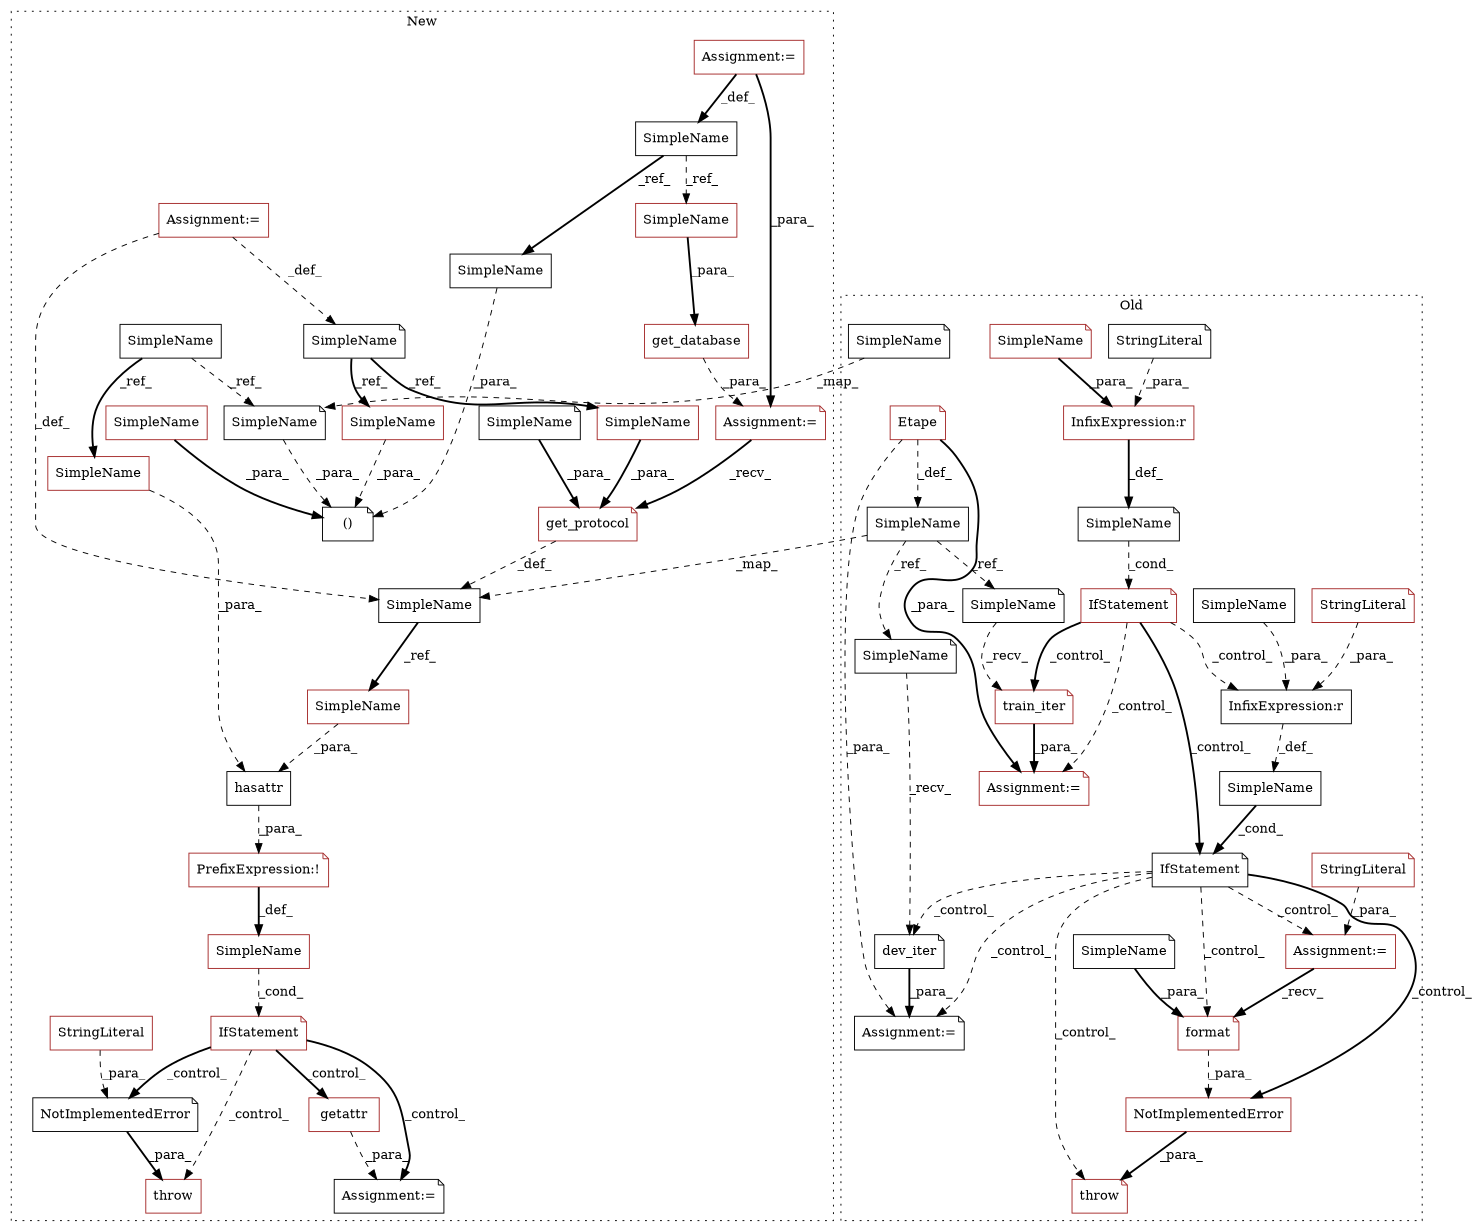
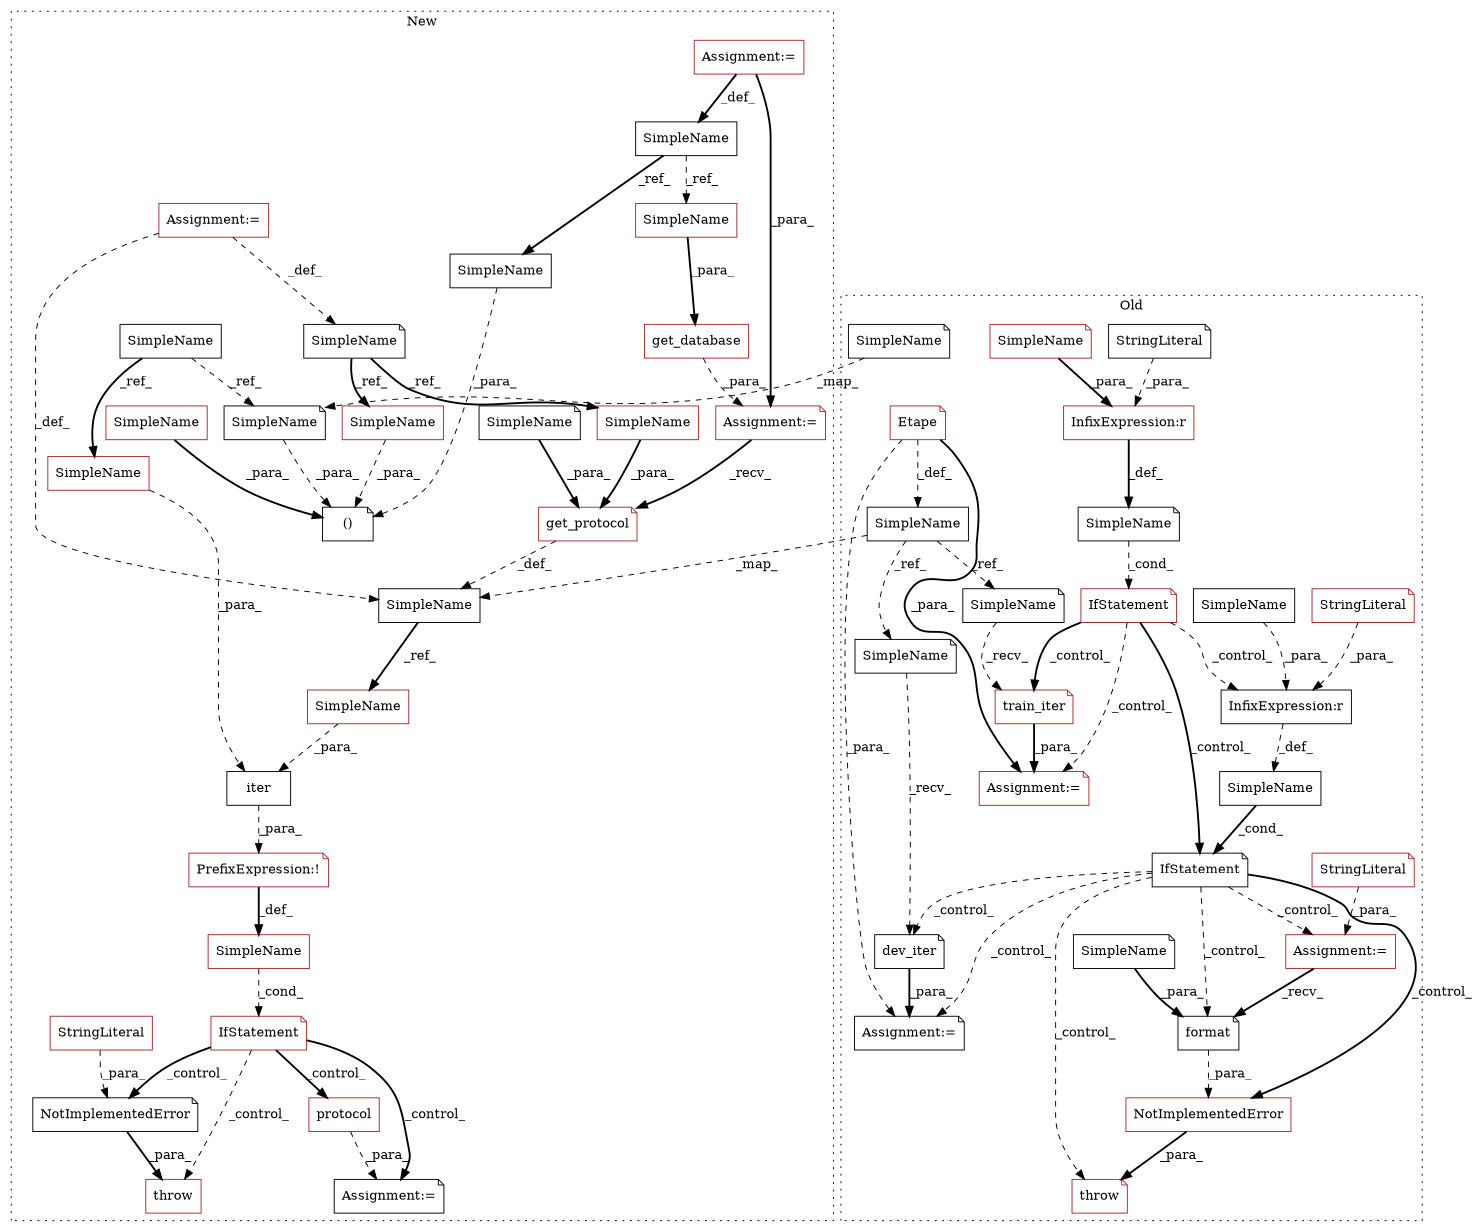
(259, 788) -> (259, 788)
(1208, 1033) -> (1208, 1033)
(344, 1115) -> (344, 1115)
